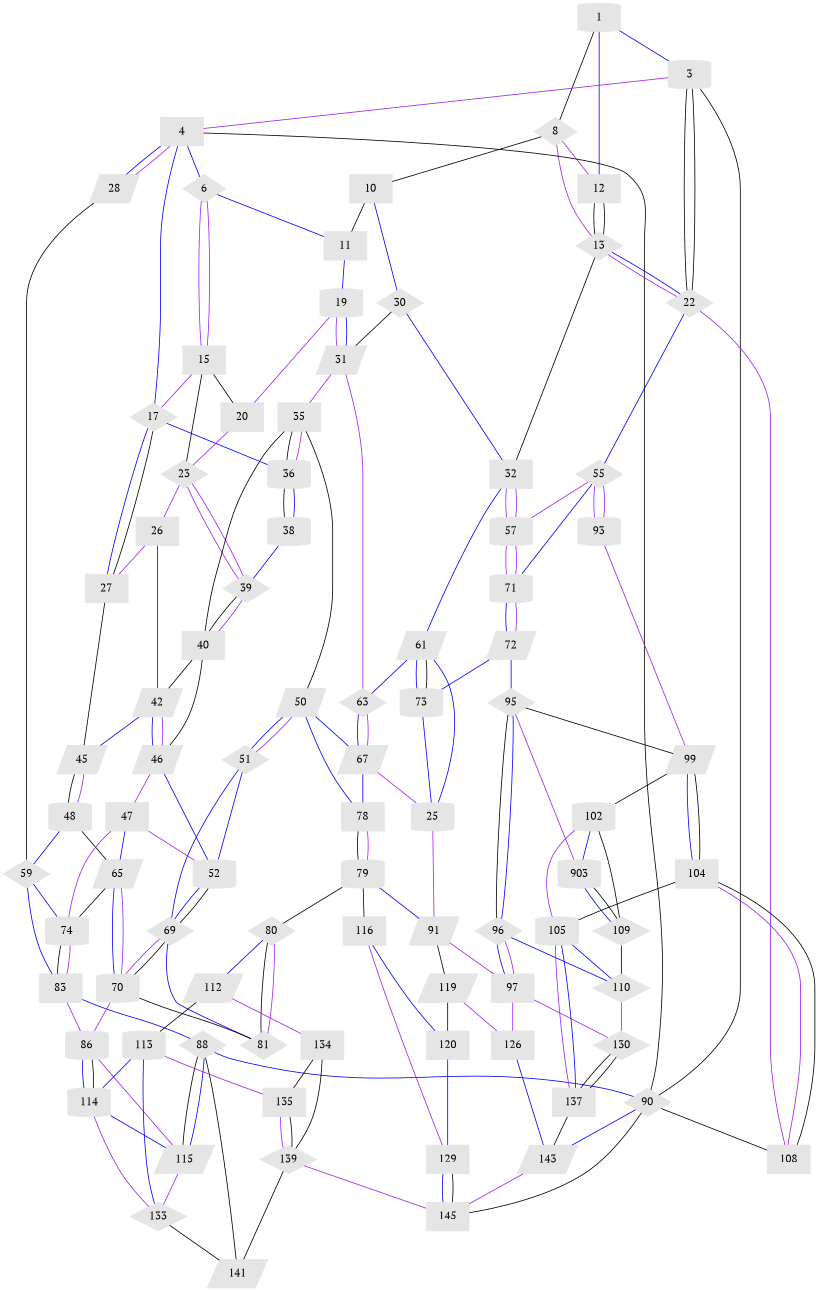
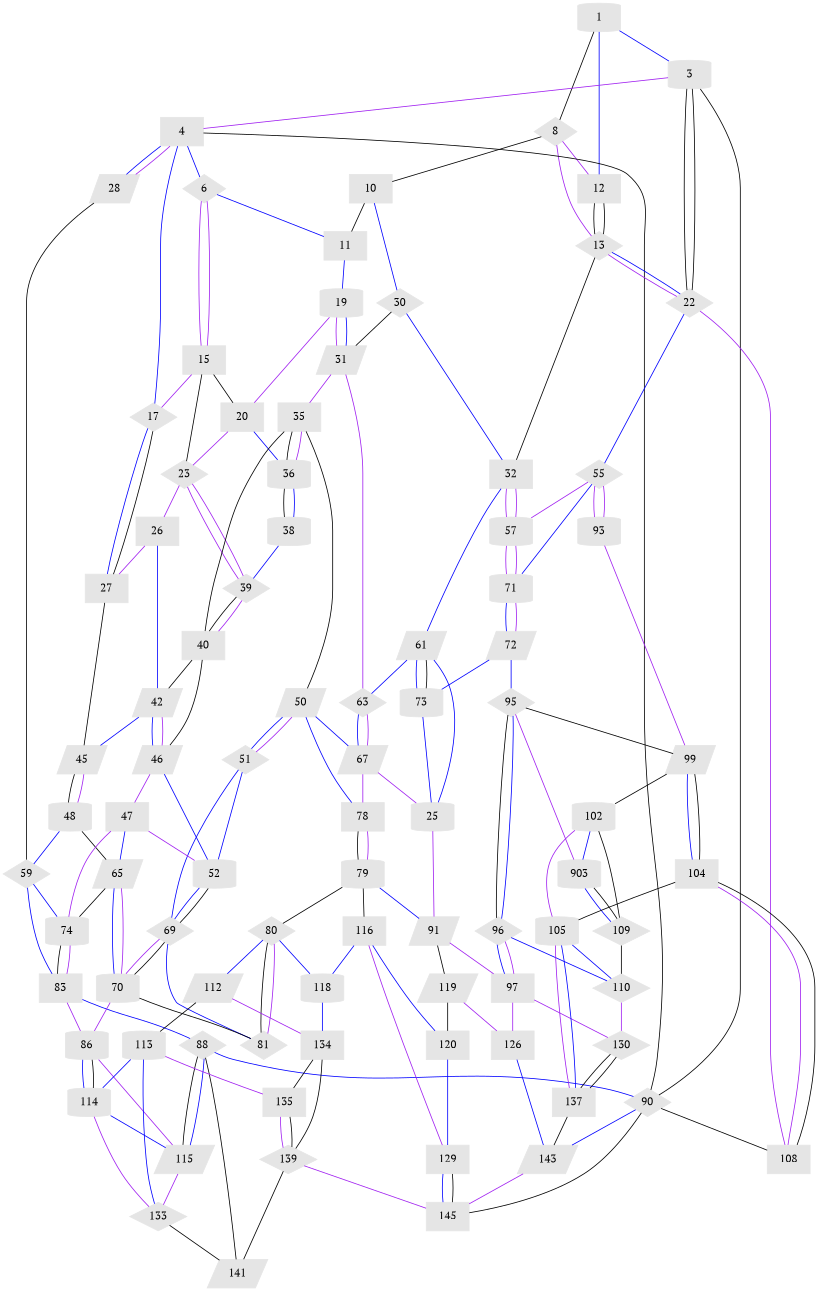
(222, 446) -> (265, 445)
(363, 788) -> (363, 788)
none -> (322, 988)
